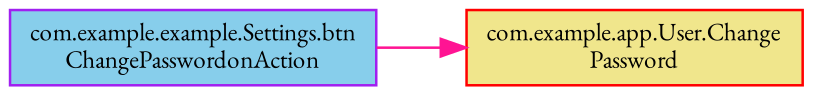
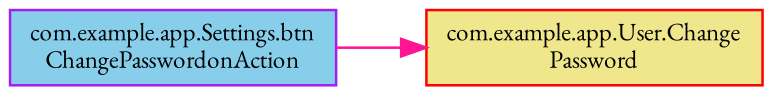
(193, 48) -> (173, 48)
